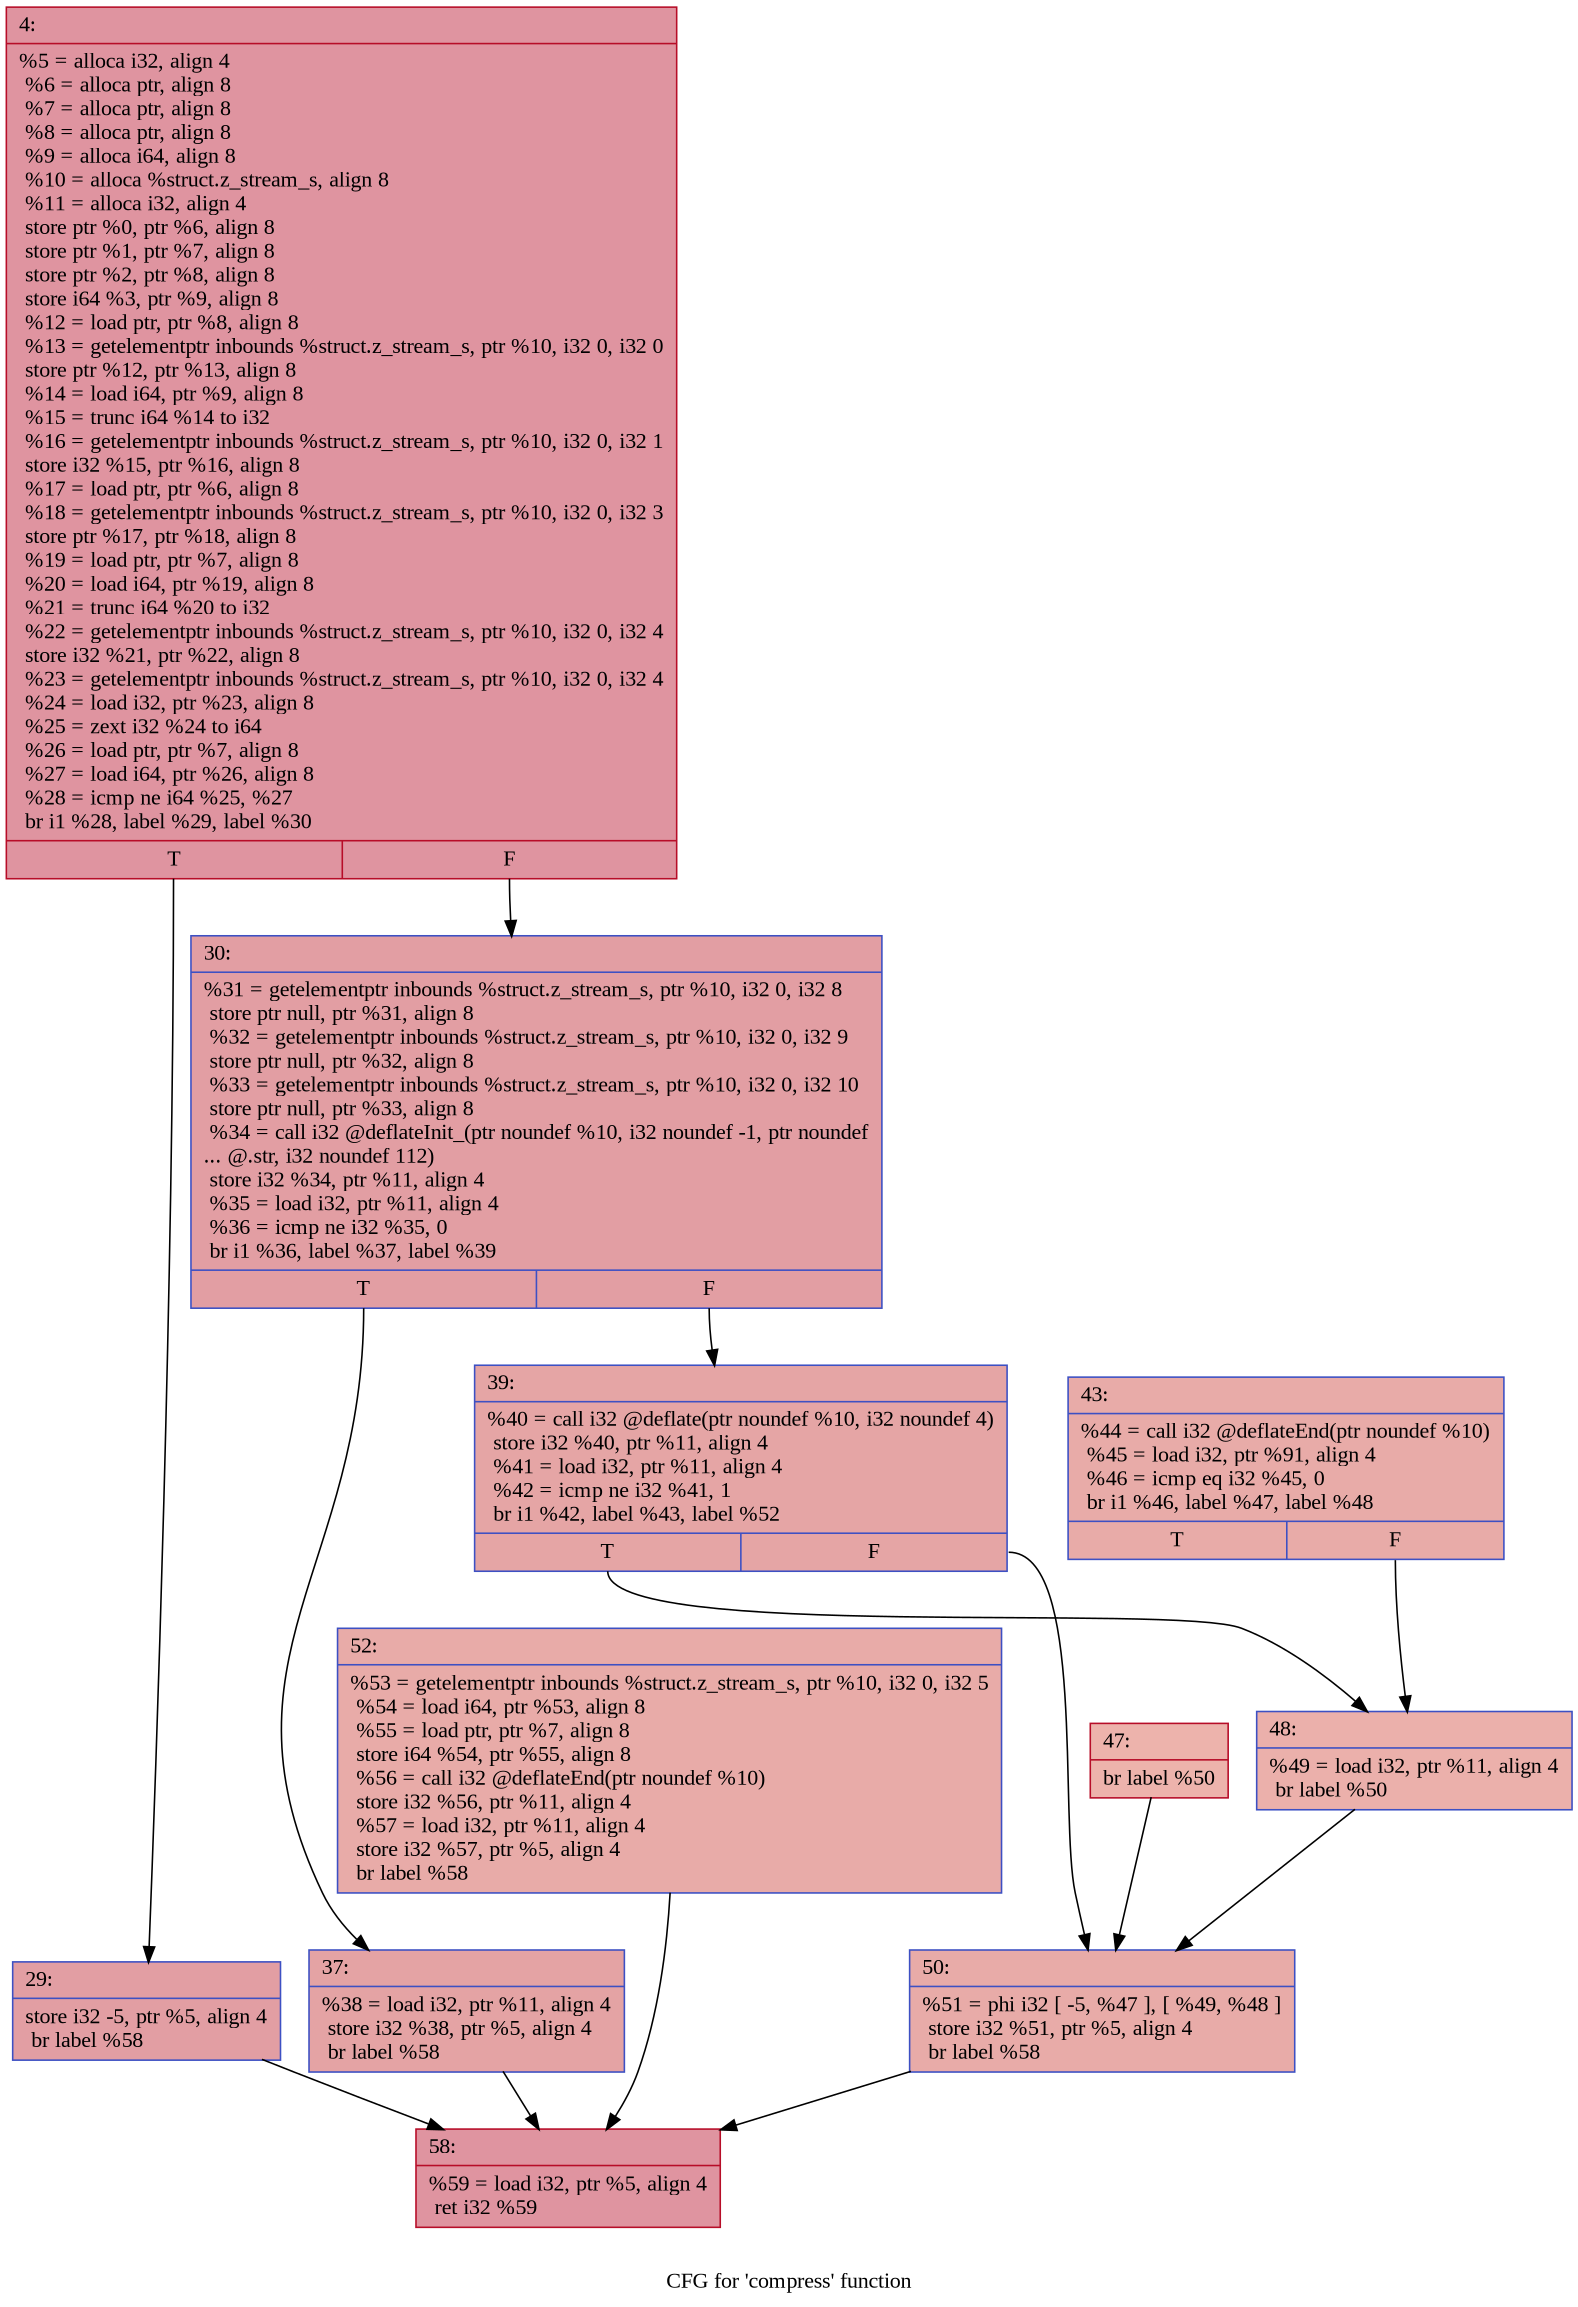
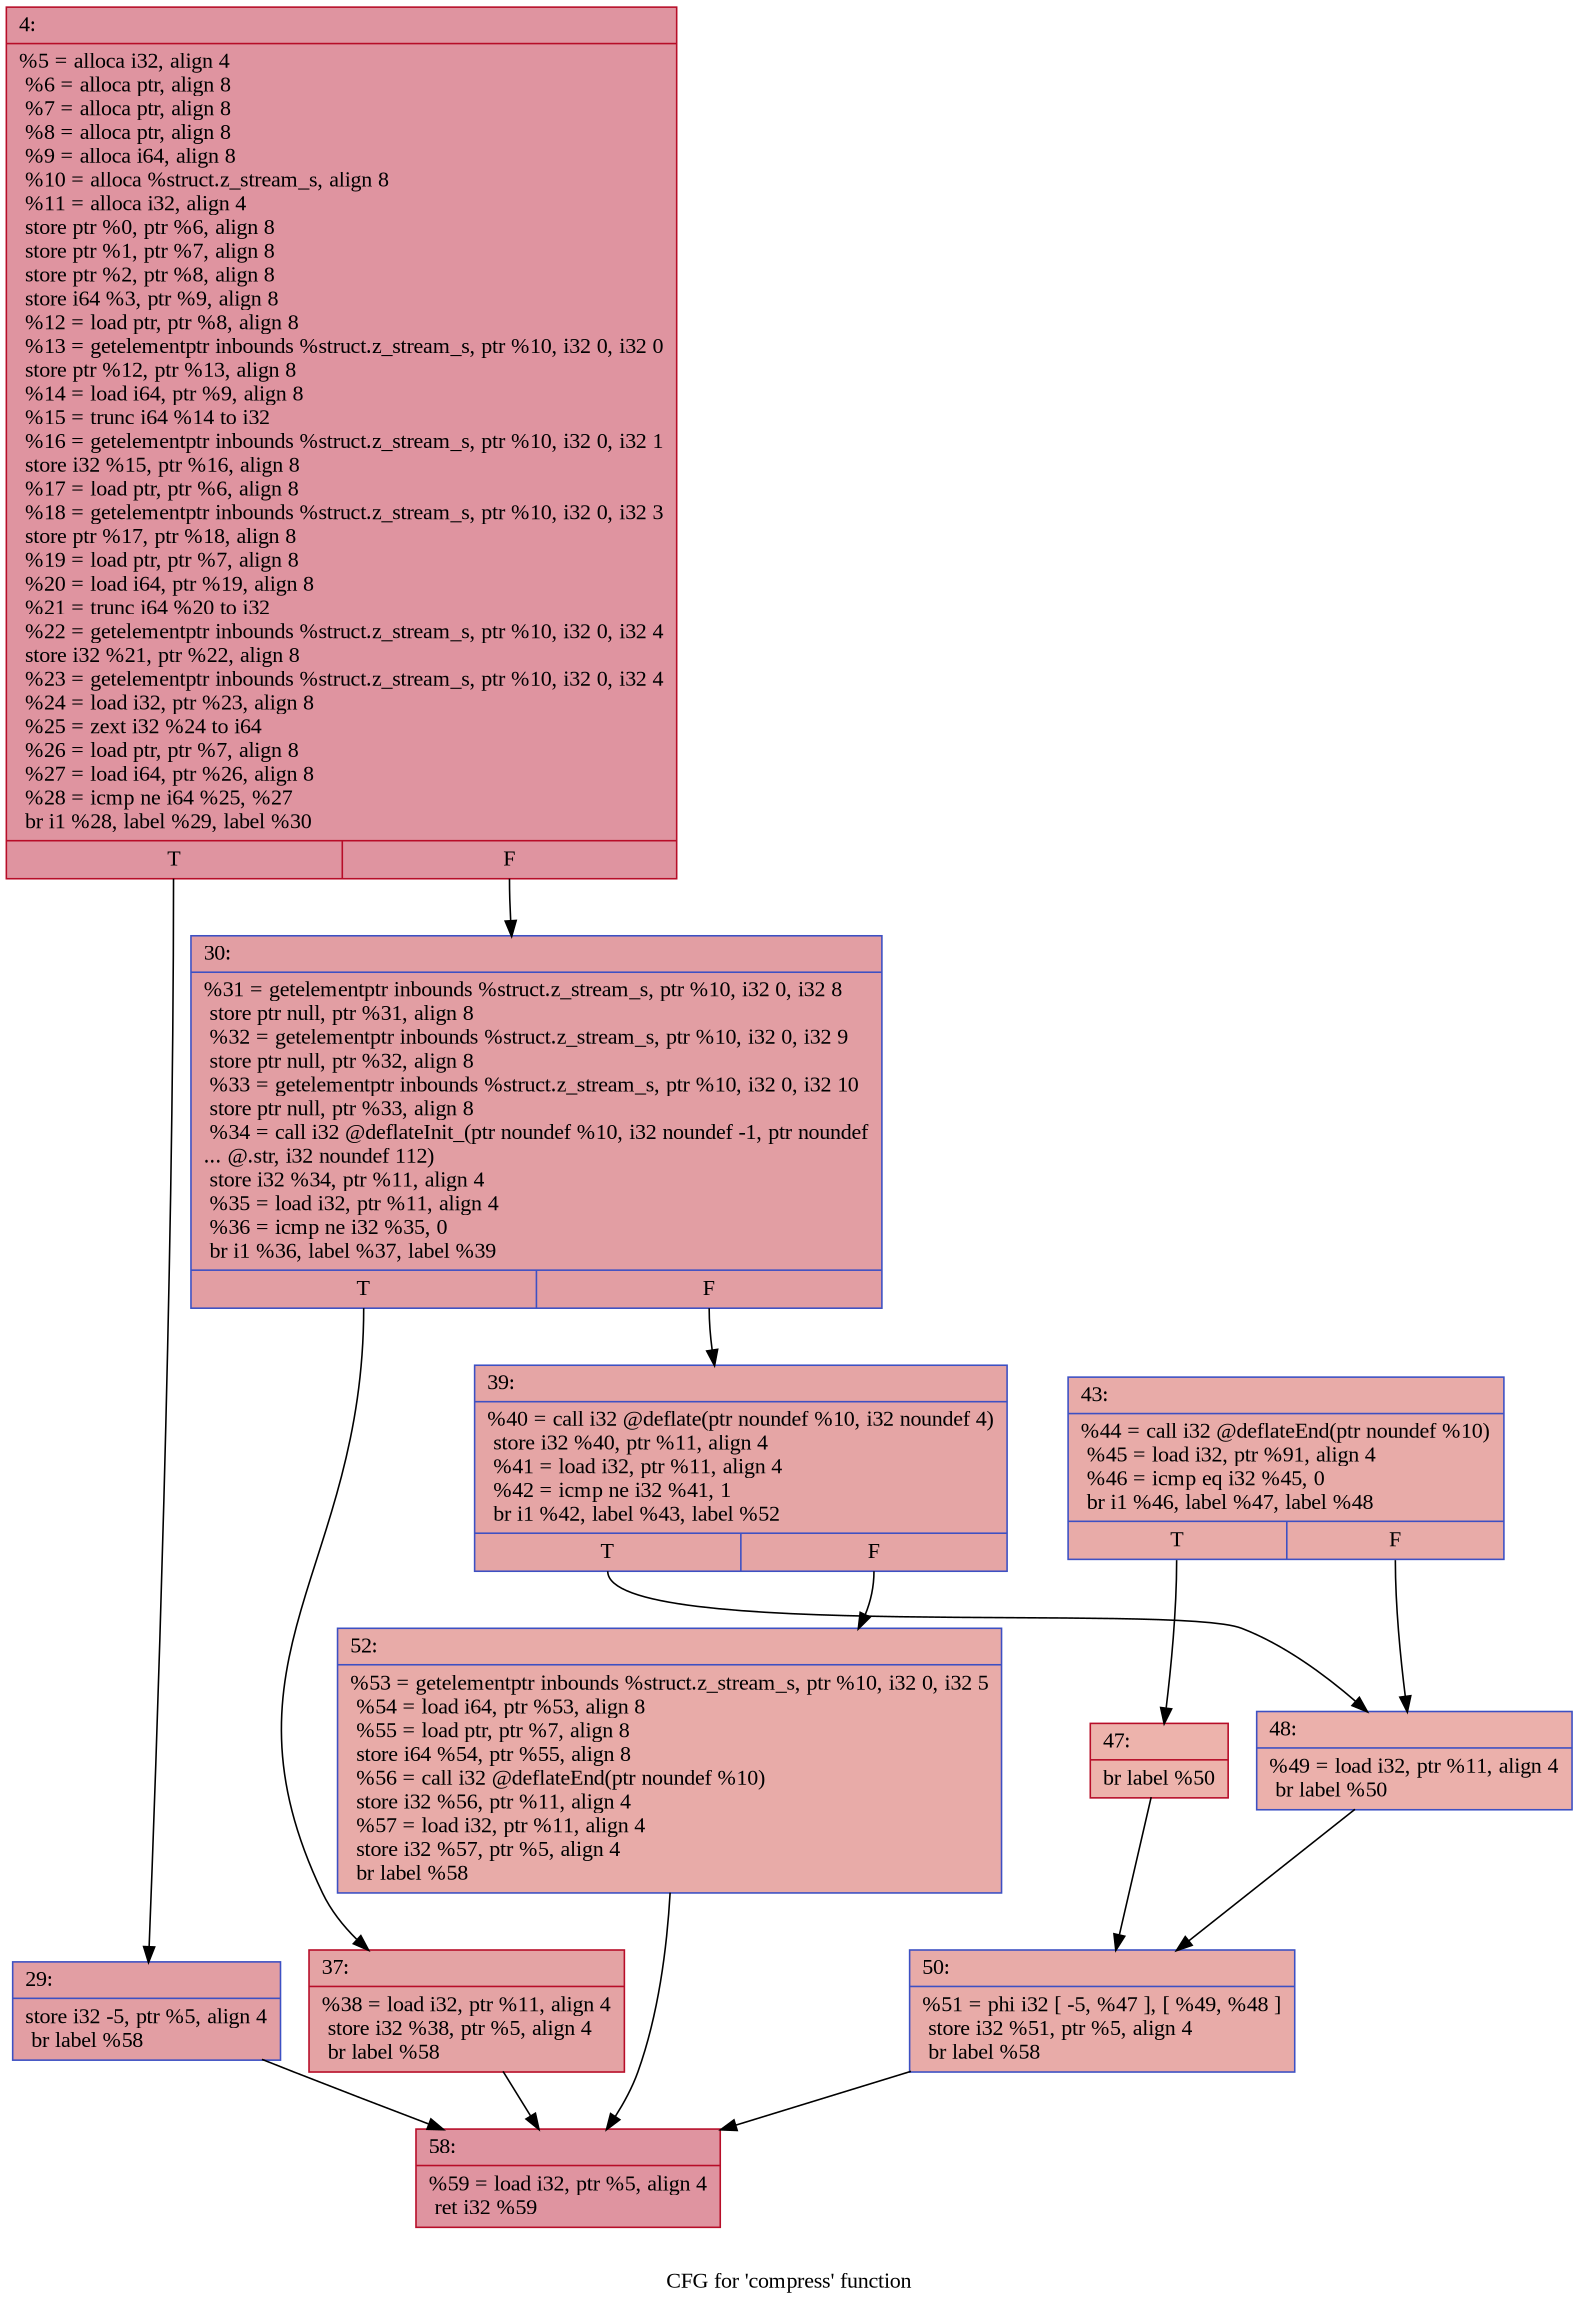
none -> (1174, 1634)
(1067, 1734) -> (872, 1593)
(467, 2011) -> (467, 2011)
